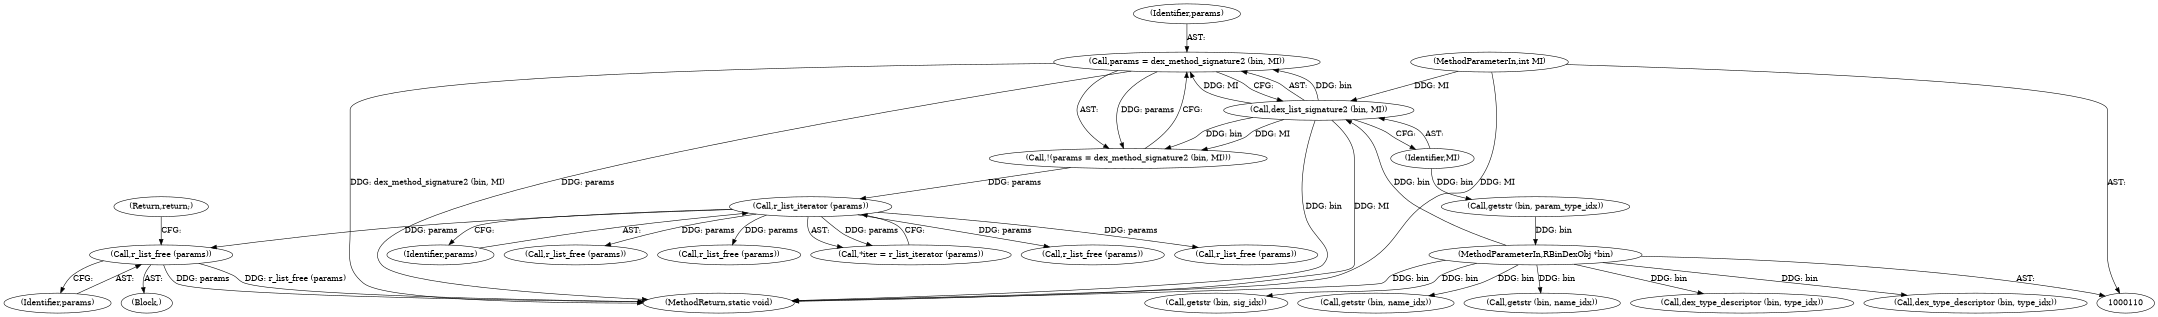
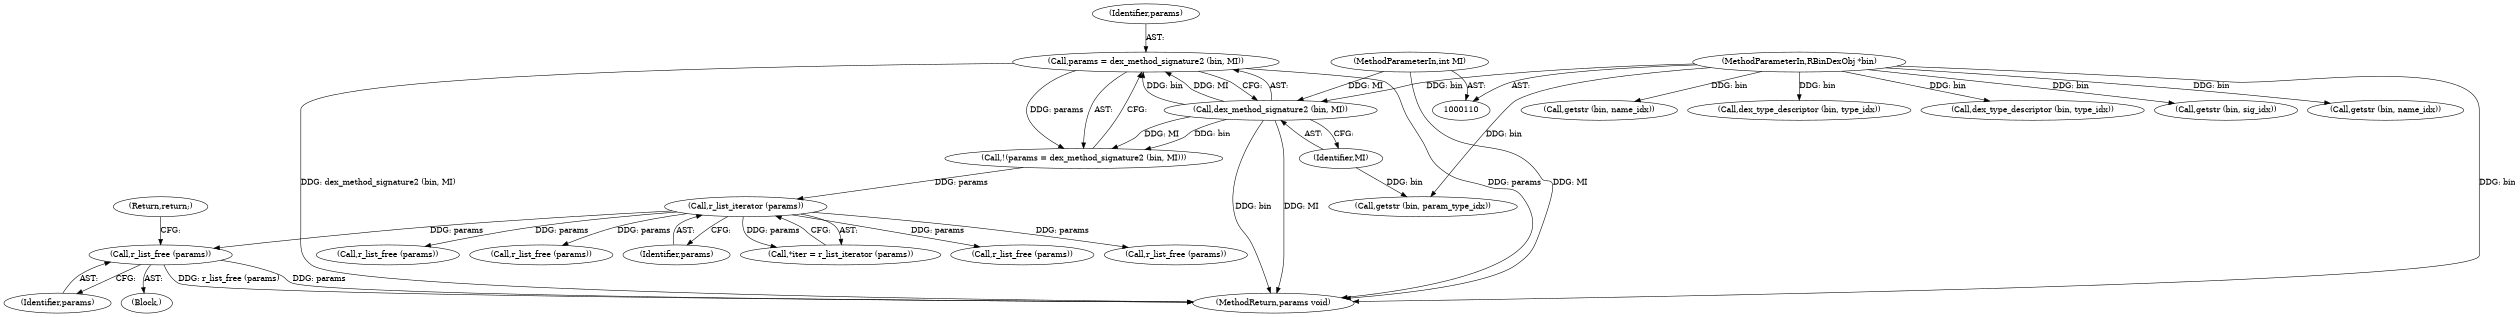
(1319, 110) -> (1271, 110)
(1535, 228) -> (1552, 88)
(719, 303) -> (1273, 303)
